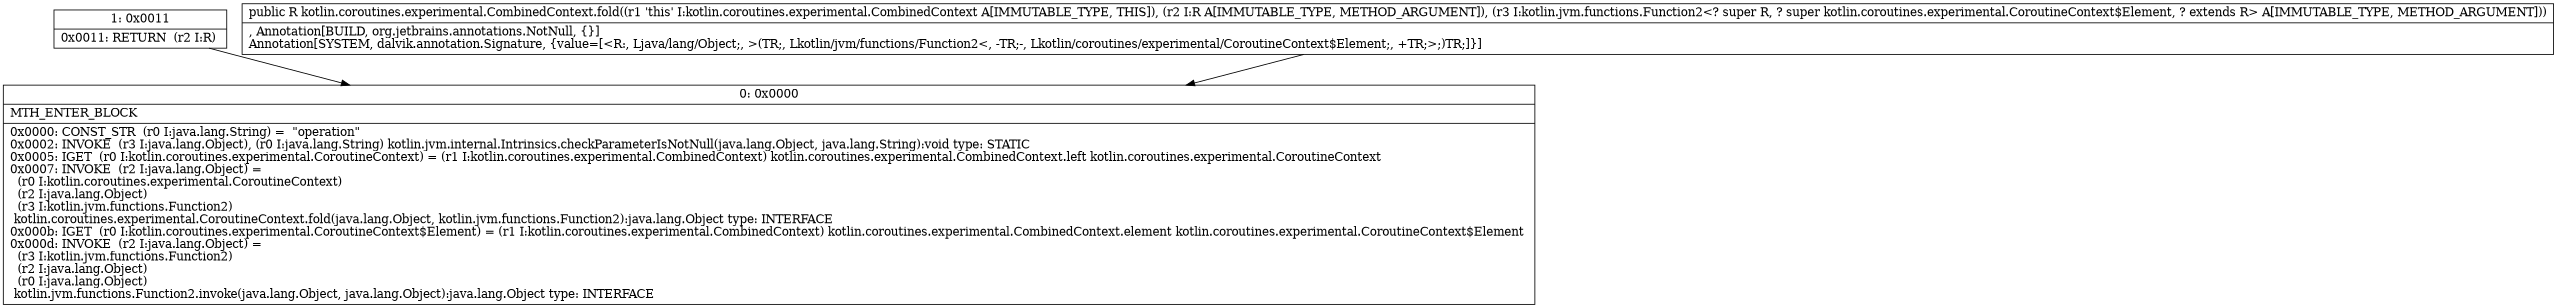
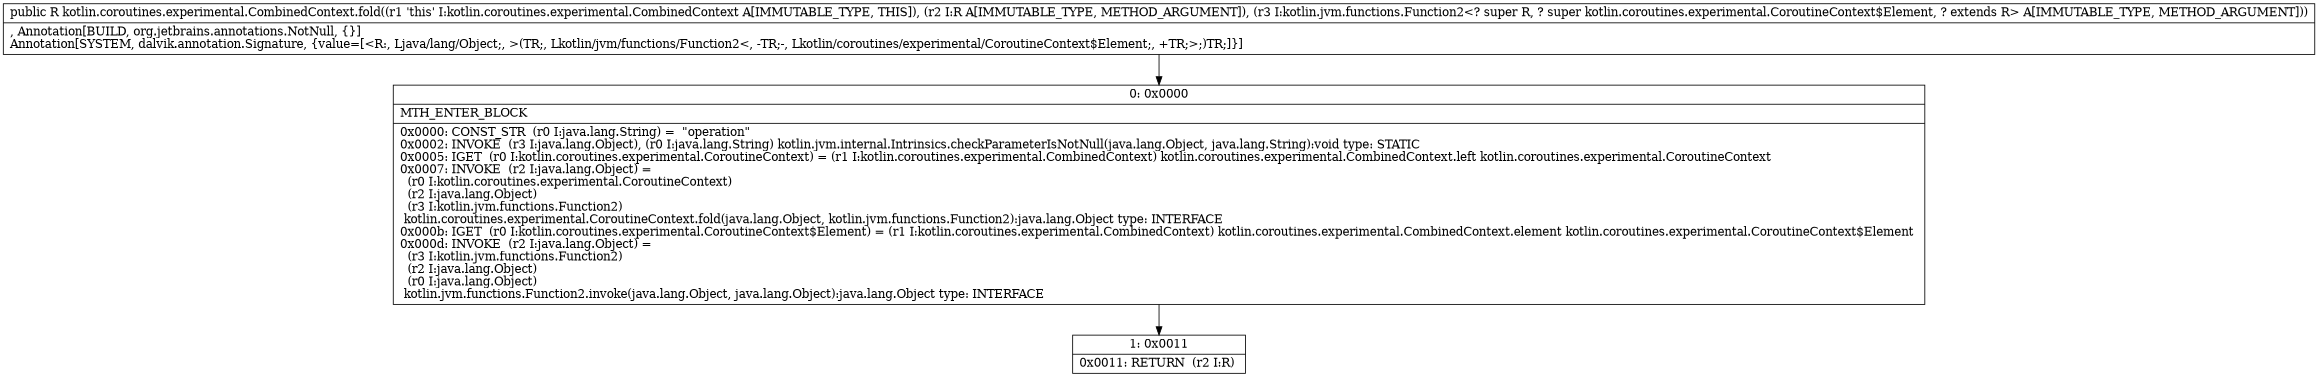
(275, 66) -> (1159, 316)
